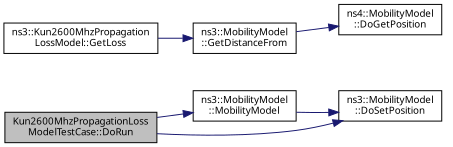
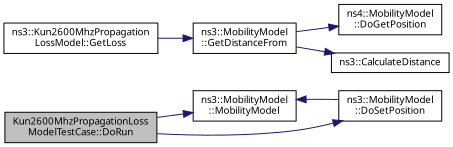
none -> (390, 63)
(313, 113) -> (322, 99)
